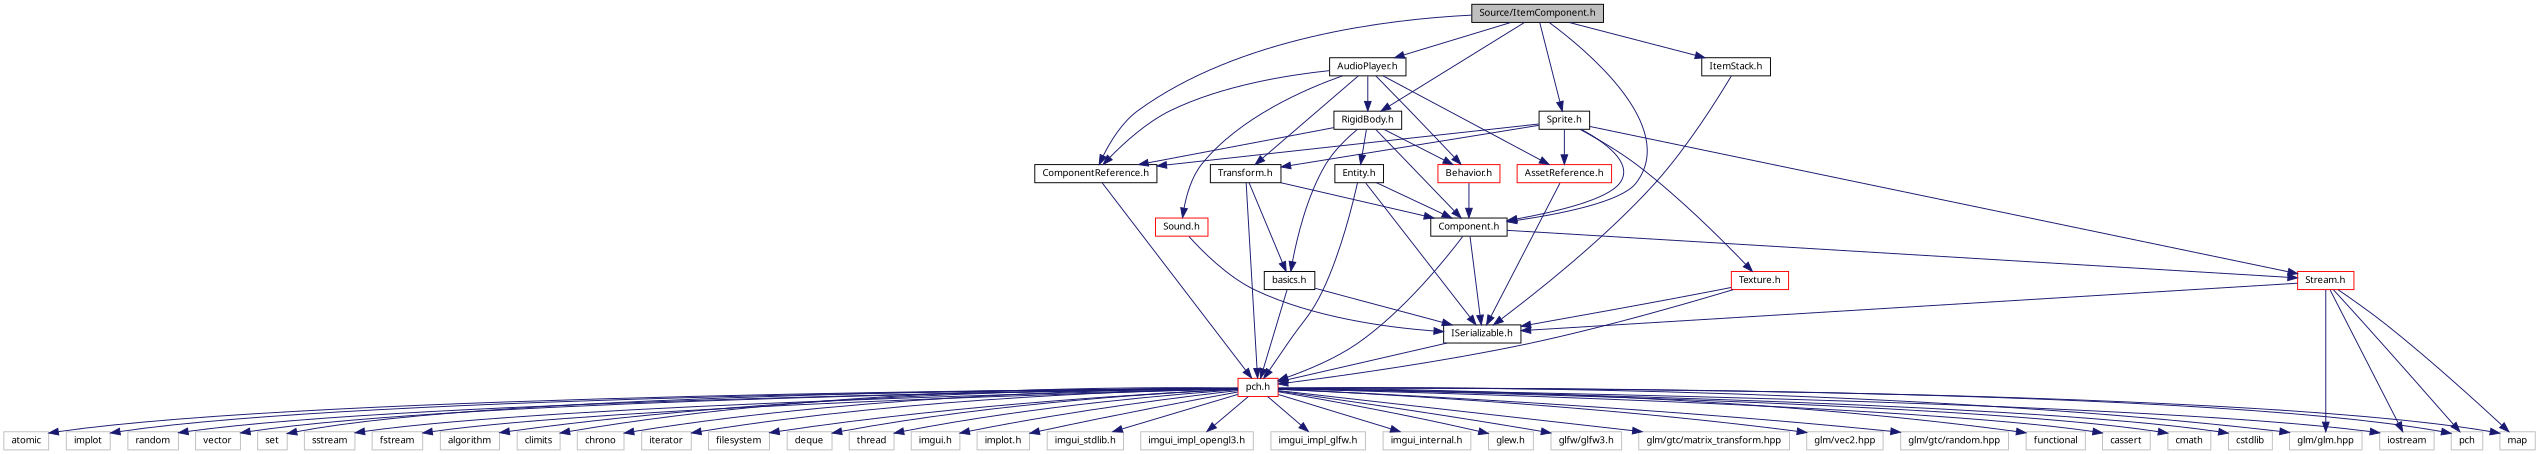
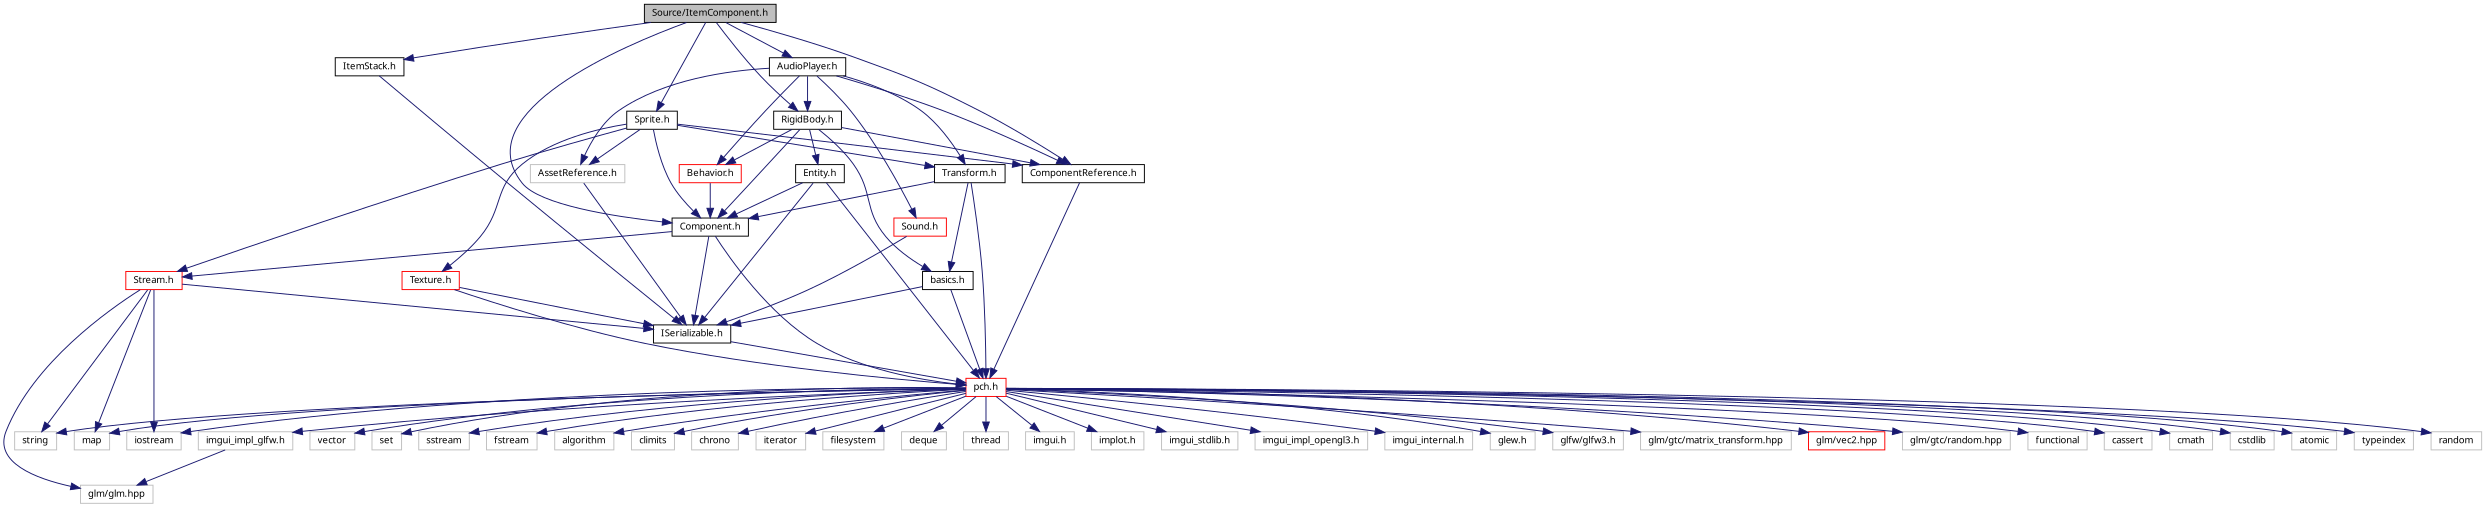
(1564, 174) -> (578, 174)
(1780, 396) -> (186, 466)
(88, 441) -> (2384, 441)
(1845, 441) -> (1847, 441)
(2467, 441) -> (36, 441)
